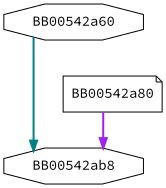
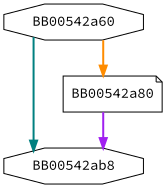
none -> (103, 53)
